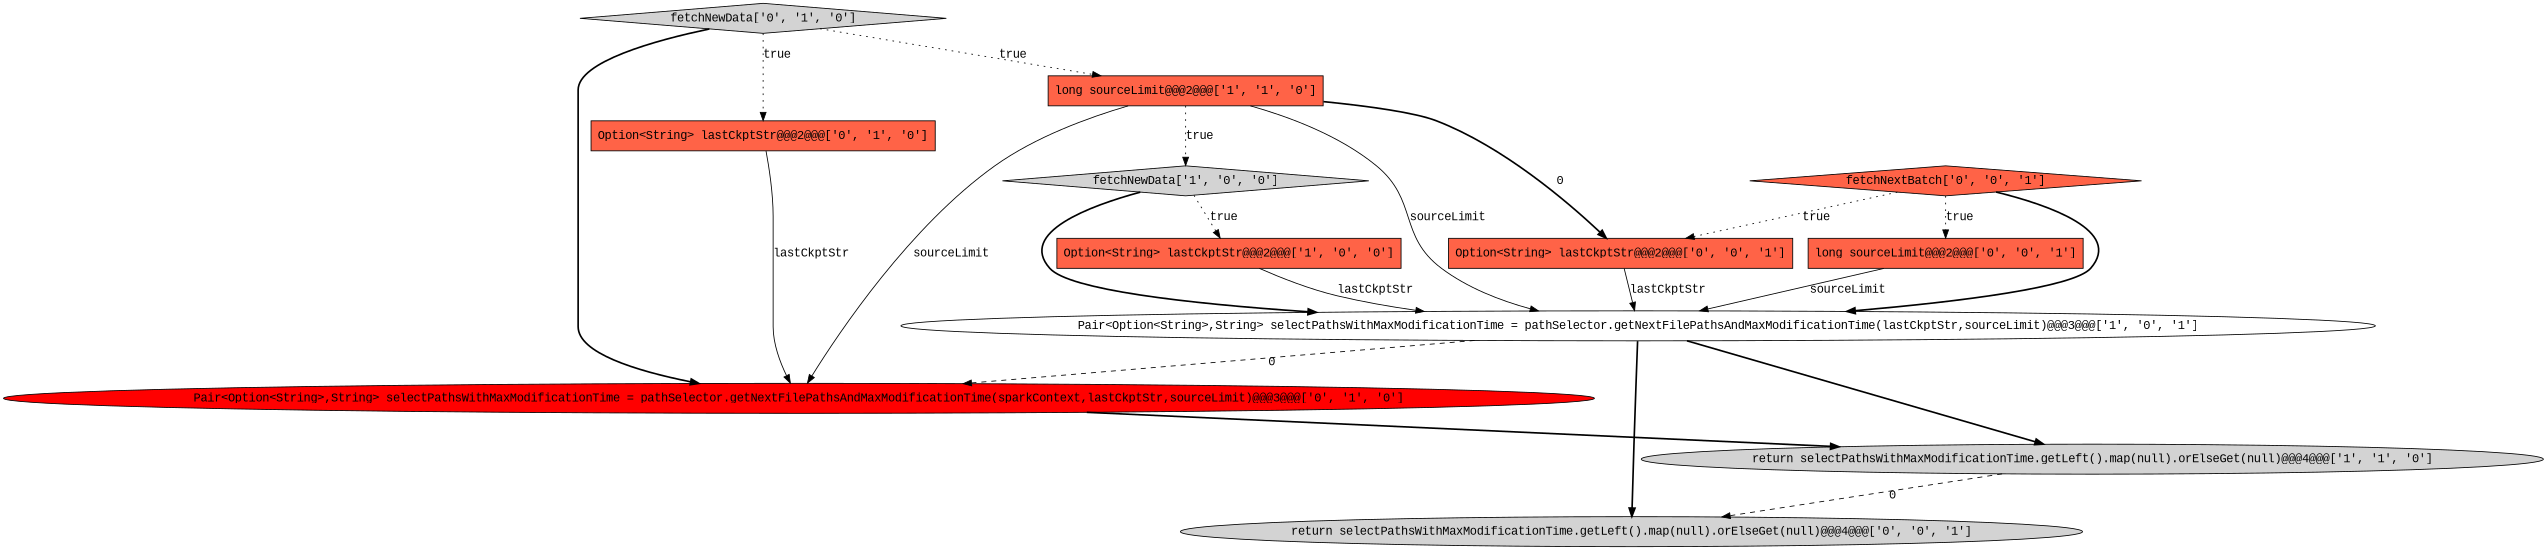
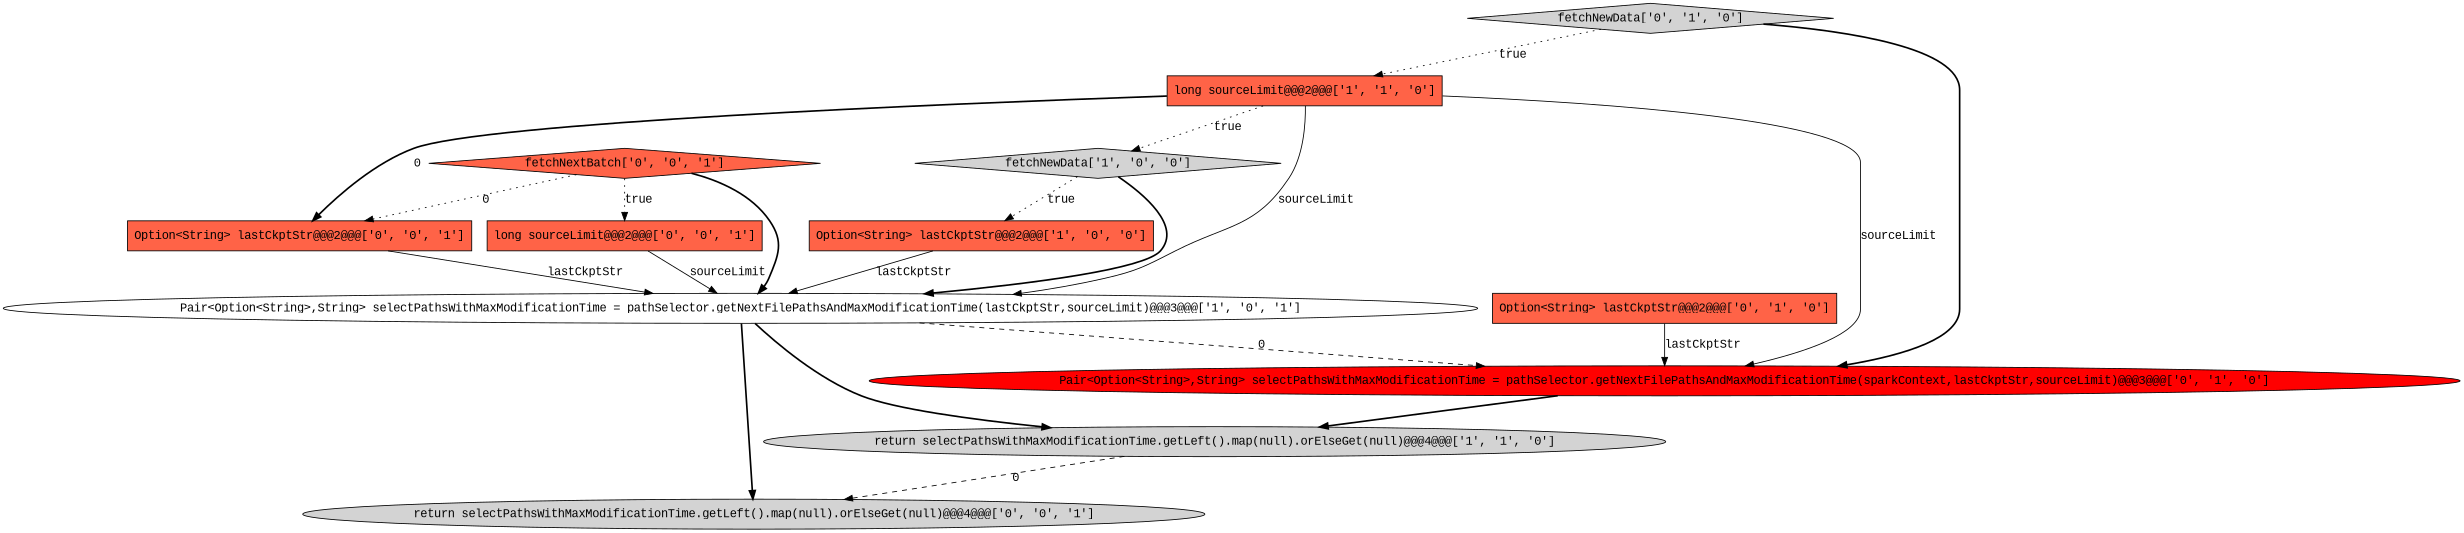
(763, 73) -> none
(1817, 217) -> (486, 200)
